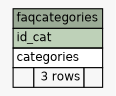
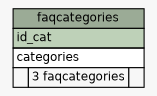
(61, 77) -> (79, 77)
